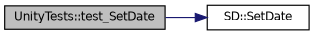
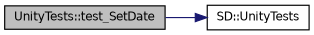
(258, 18) -> (258, 18)
